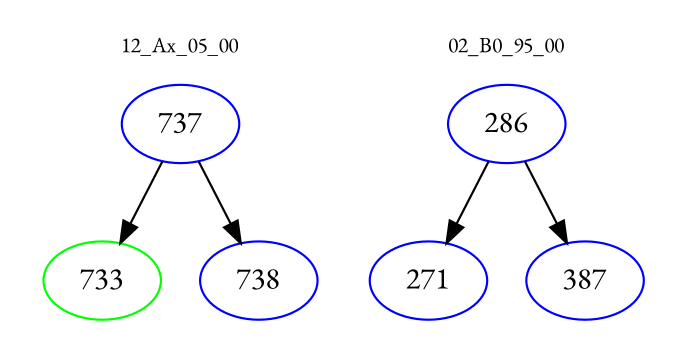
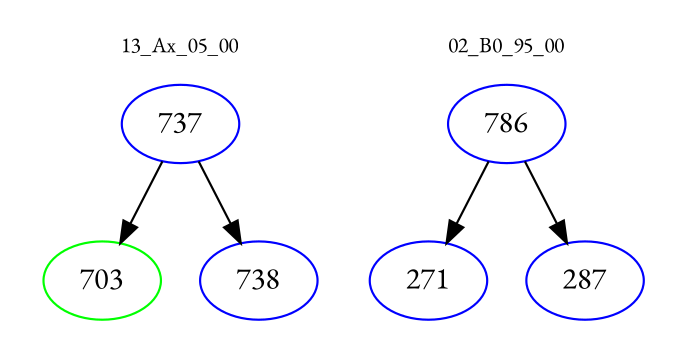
(181, 47) -> (181, 47)
(507, 124) -> (507, 124)
(102, 281) -> (102, 281)
(585, 281) -> (585, 281)
